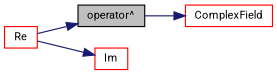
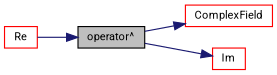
(60, 47) -> (173, 49)
